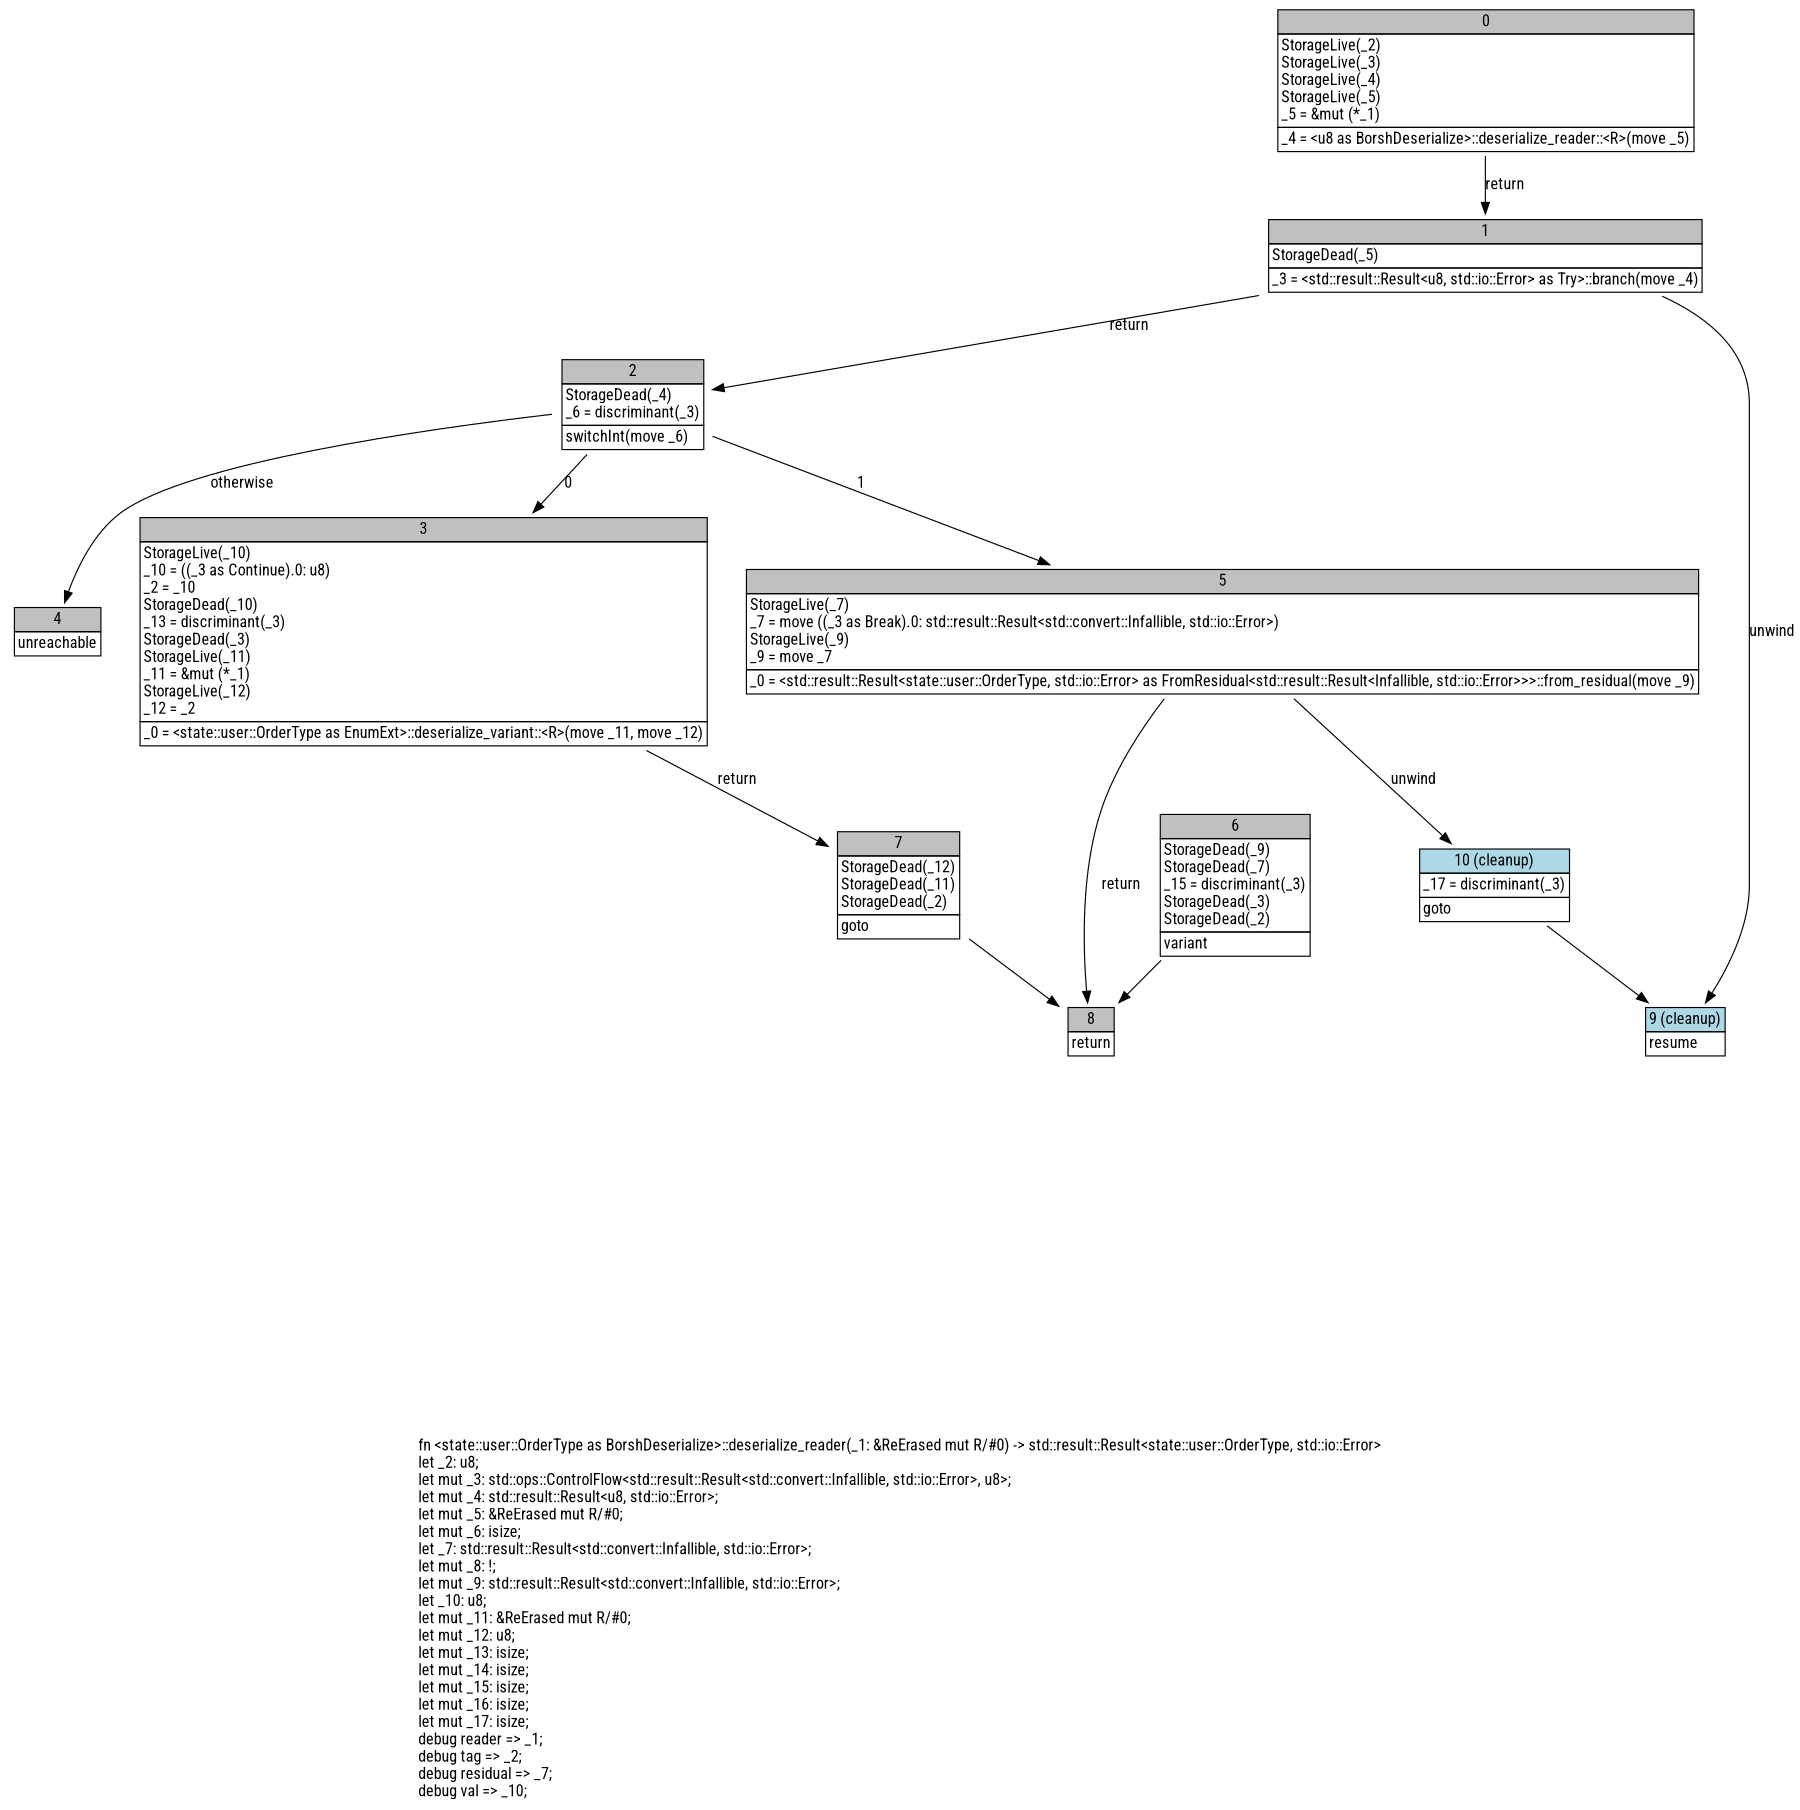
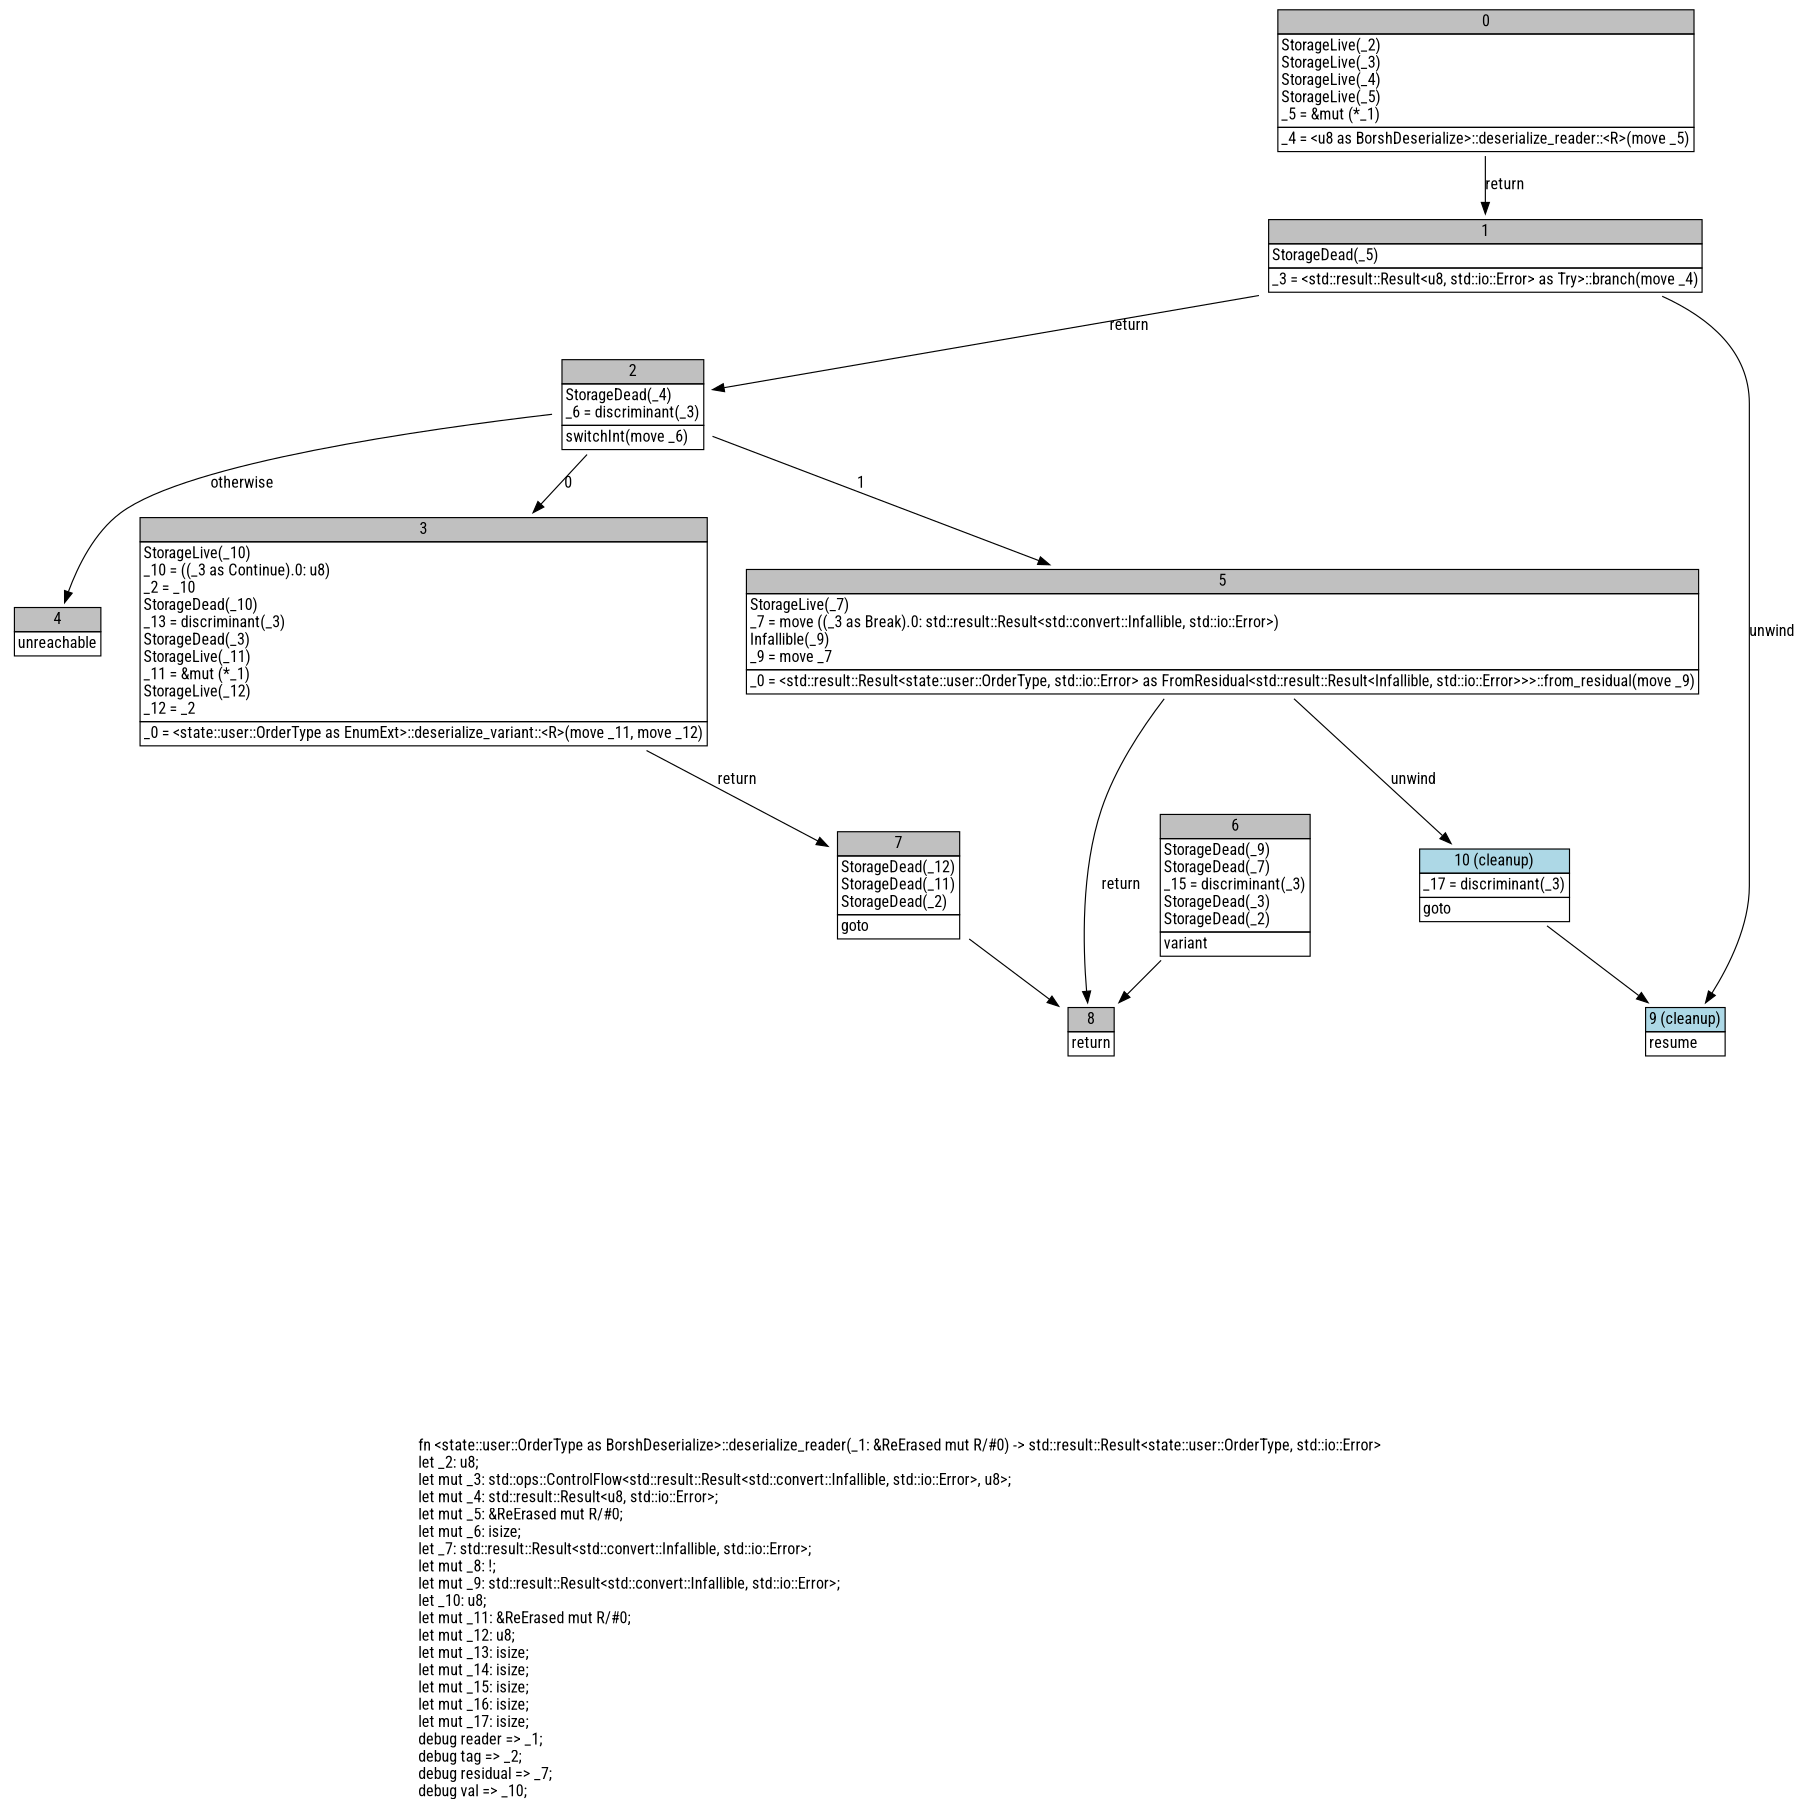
(800, 640) -> (790, 640)
